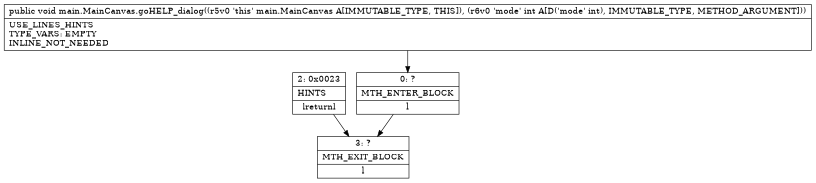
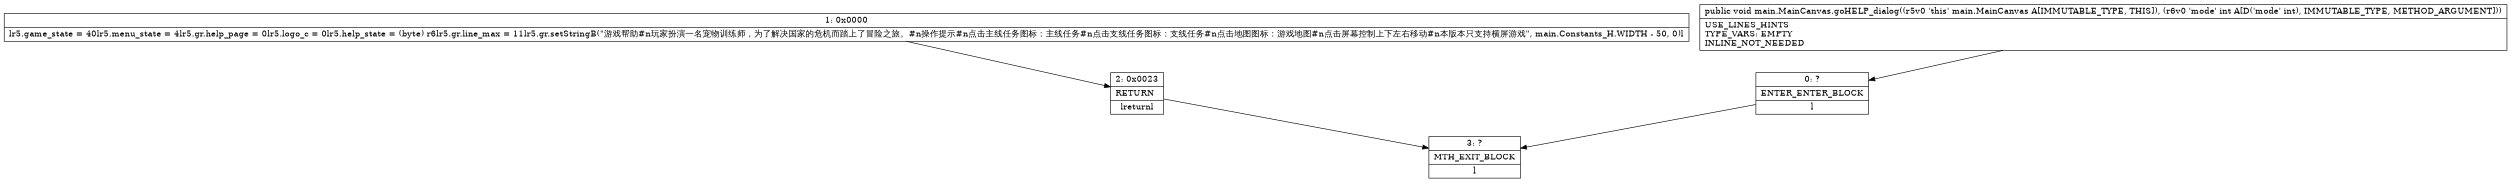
none -> (847, 27)
(312, 93) -> (1135, 93)
(408, 93) -> (1812, 93)
